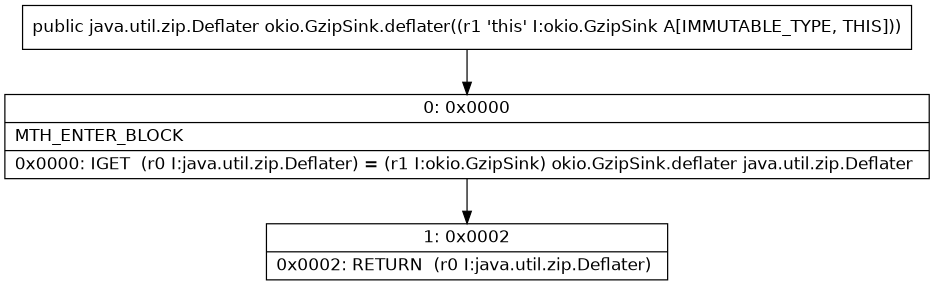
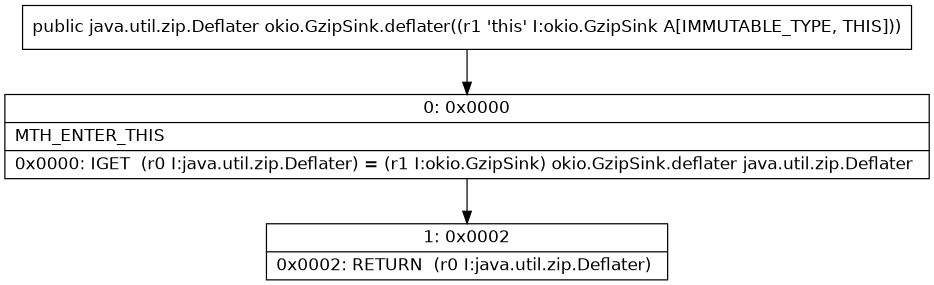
(99, 136) -> (90, 136)
